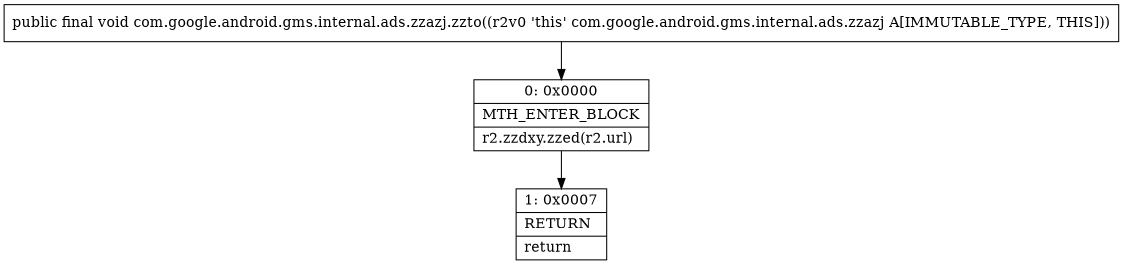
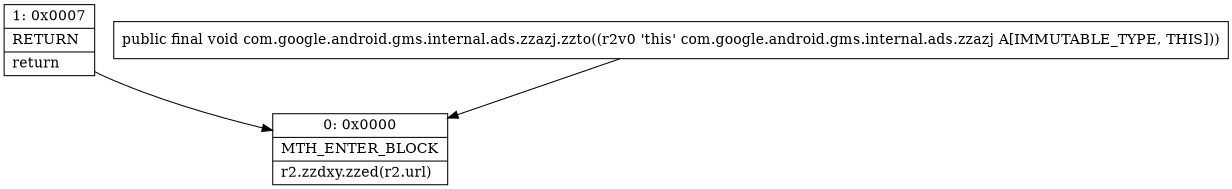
(561, 165) -> (177, 104)
